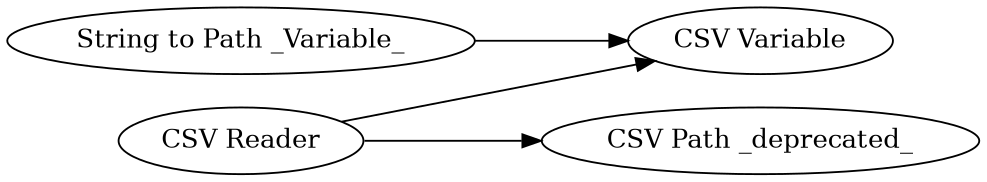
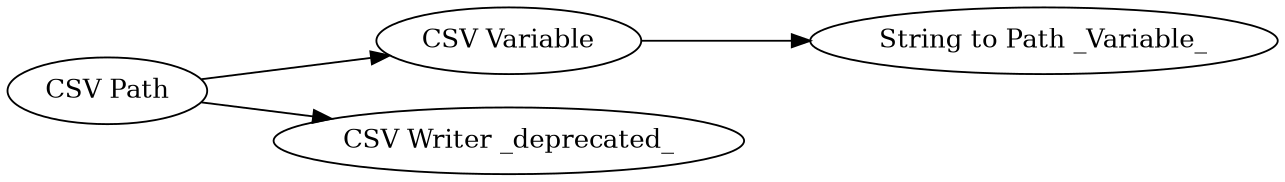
(542, 41) -> (716, 41)
(241, 141) -> (107, 91)
(761, 141) -> (509, 141)
